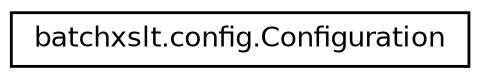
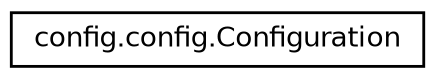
(240, 40) -> (218, 40)
